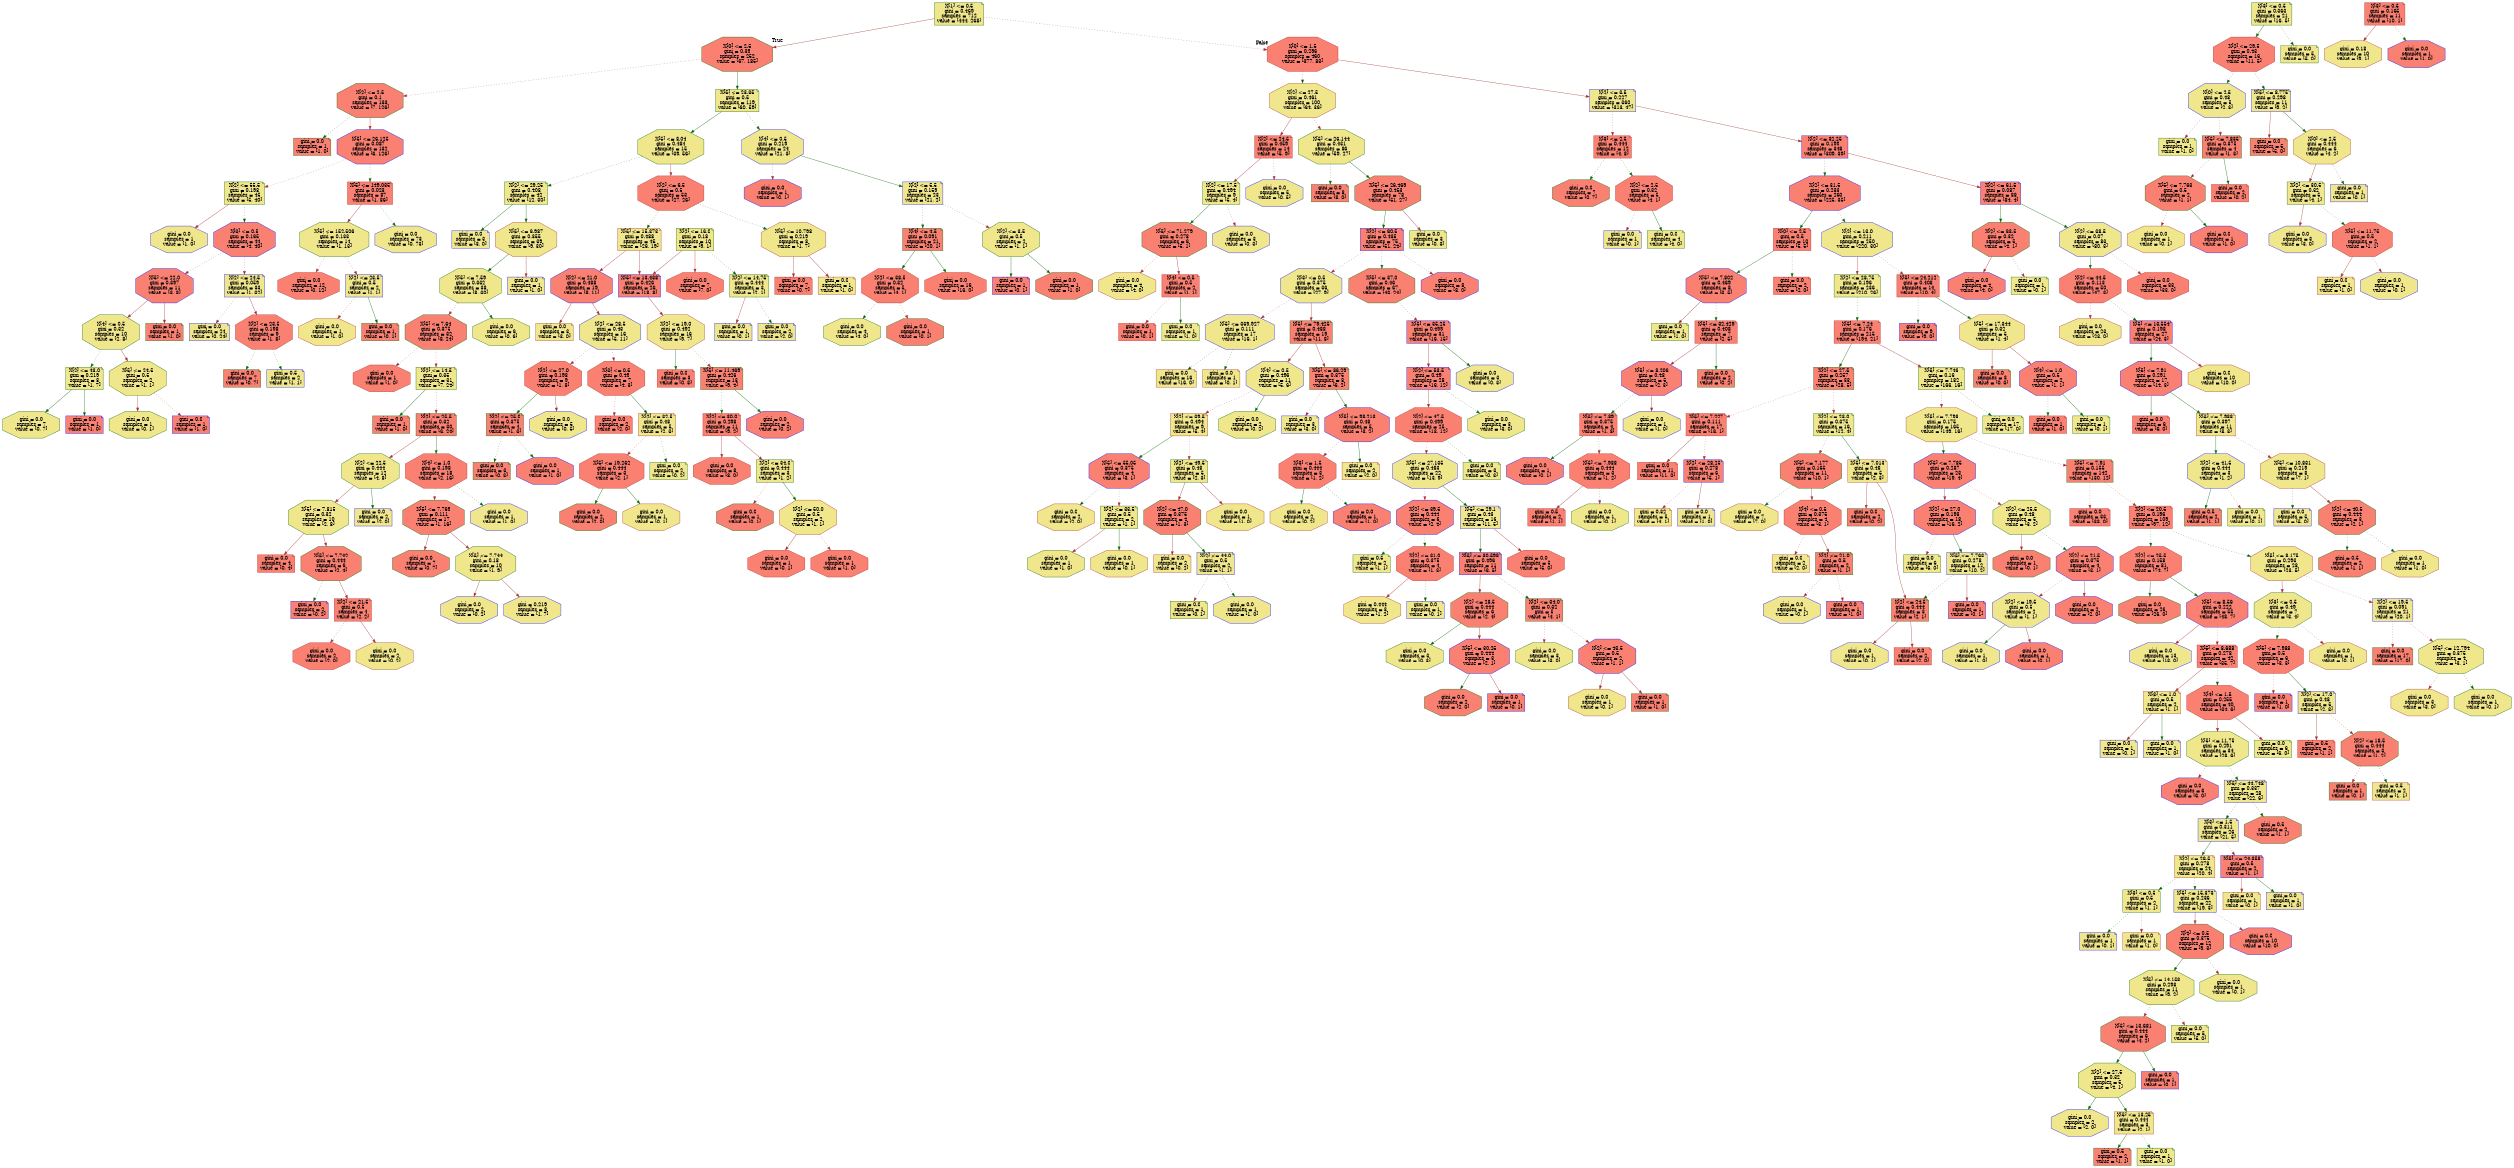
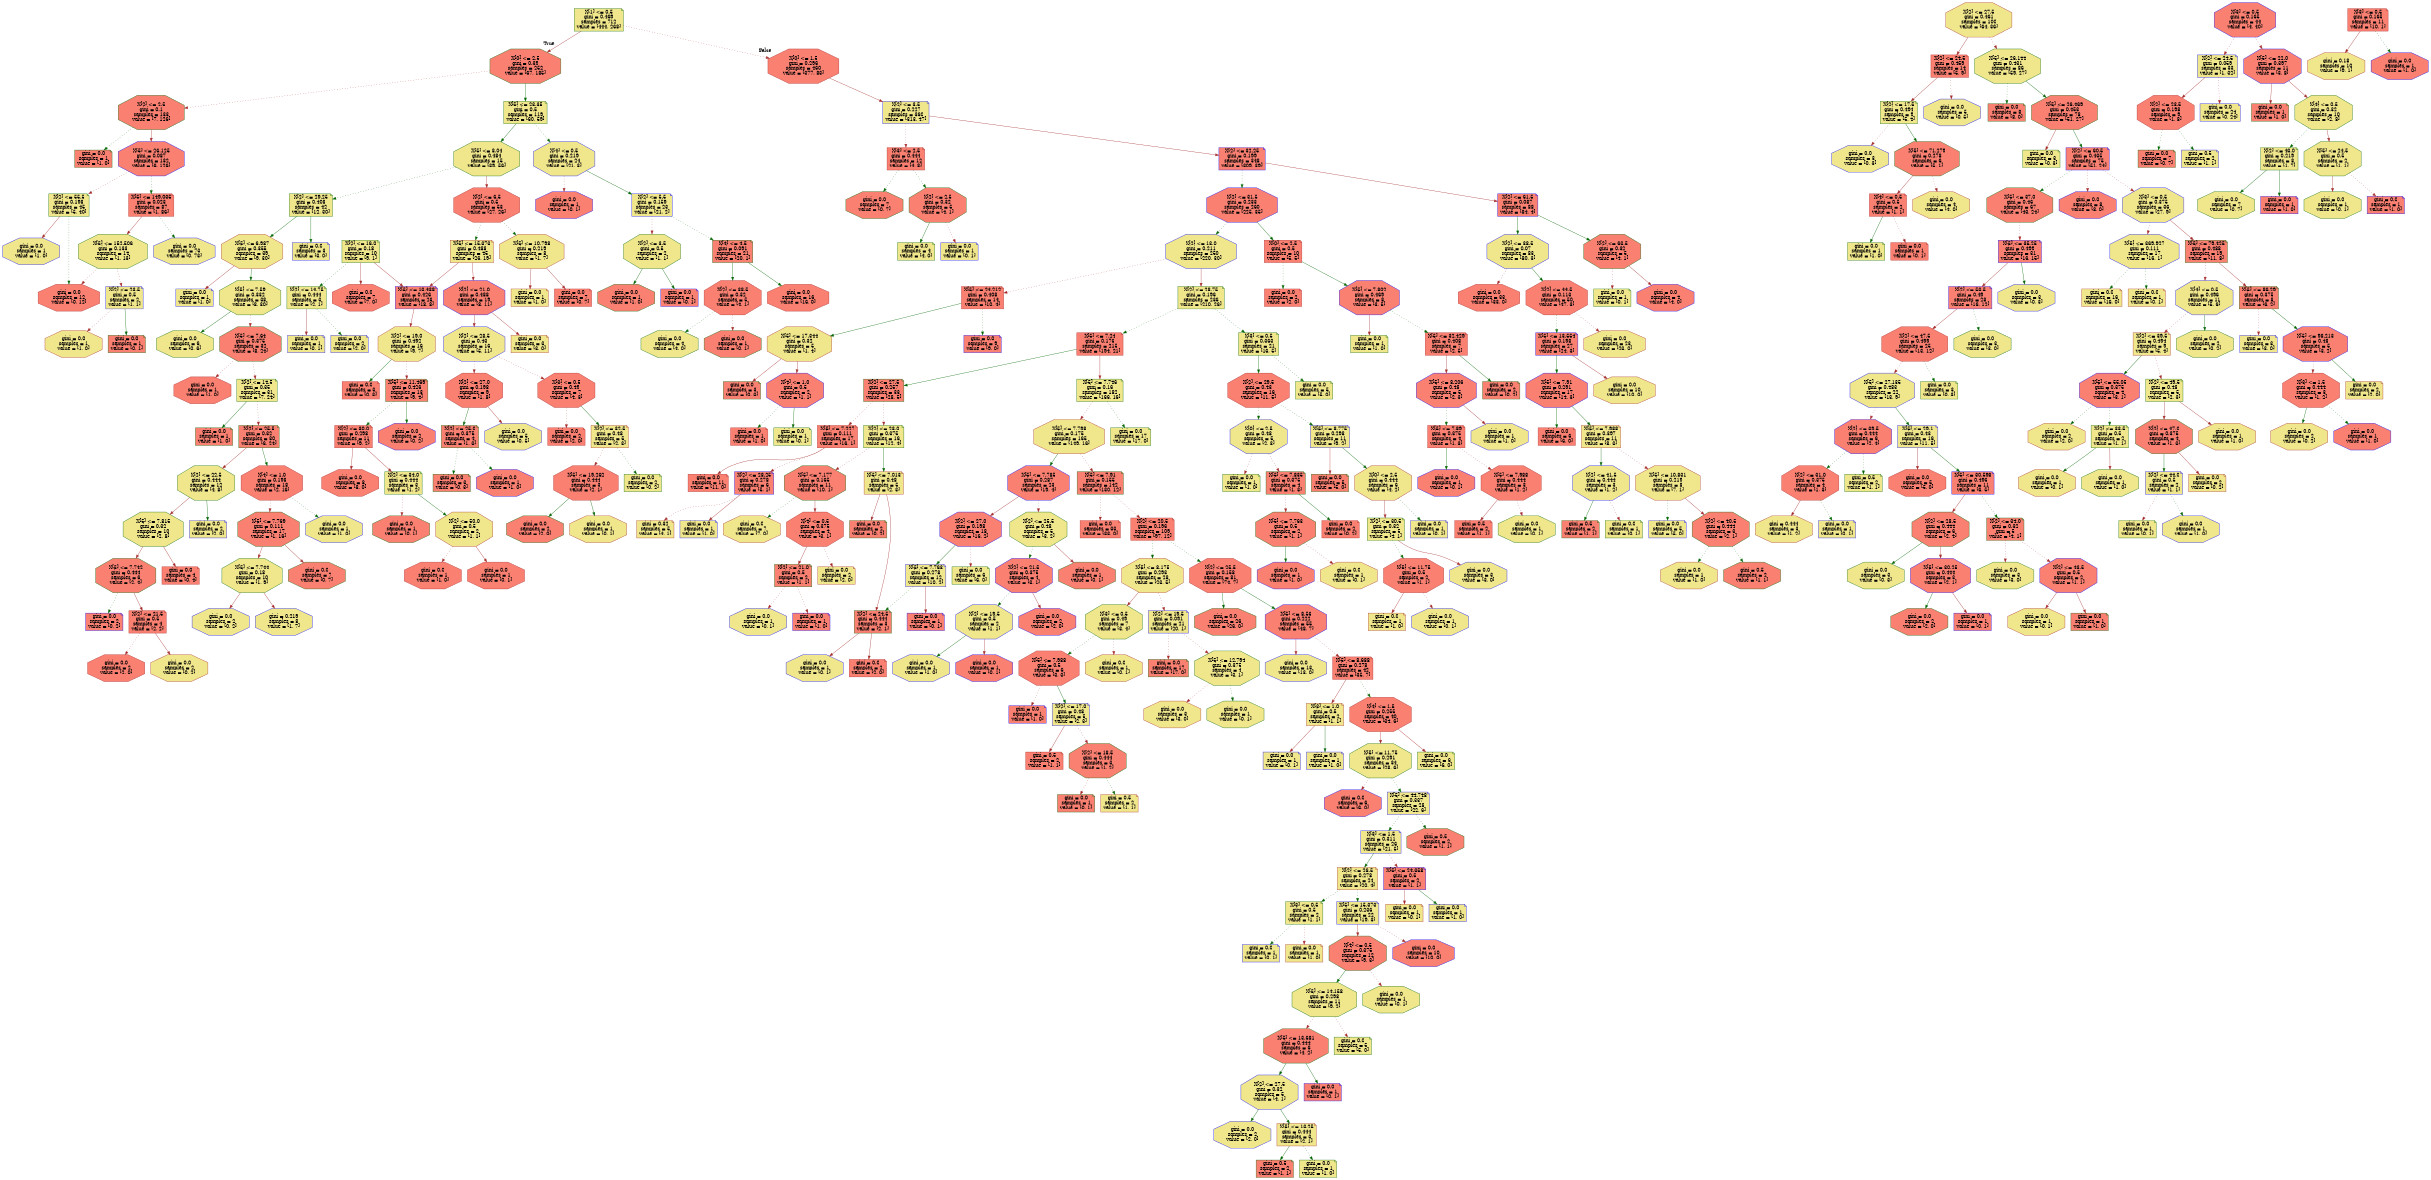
(1303, 76) -> none
(1644, 193) -> (938, 205)
(244, 212) -> (69, 249)
none -> (1229, 320)
(1296, 351) -> (2206, 270)
(1119, 496) -> (2110, 415)
(2054, 586) -> (1005, 597)
(2107, 1080) -> (1269, 1092)
